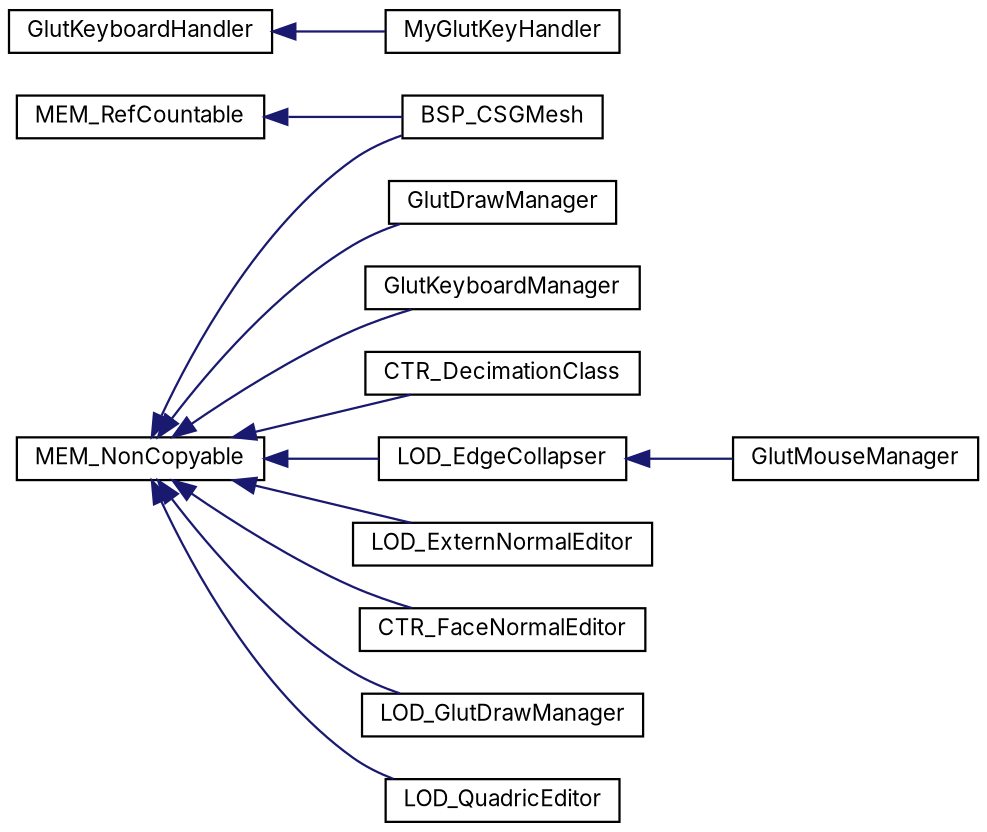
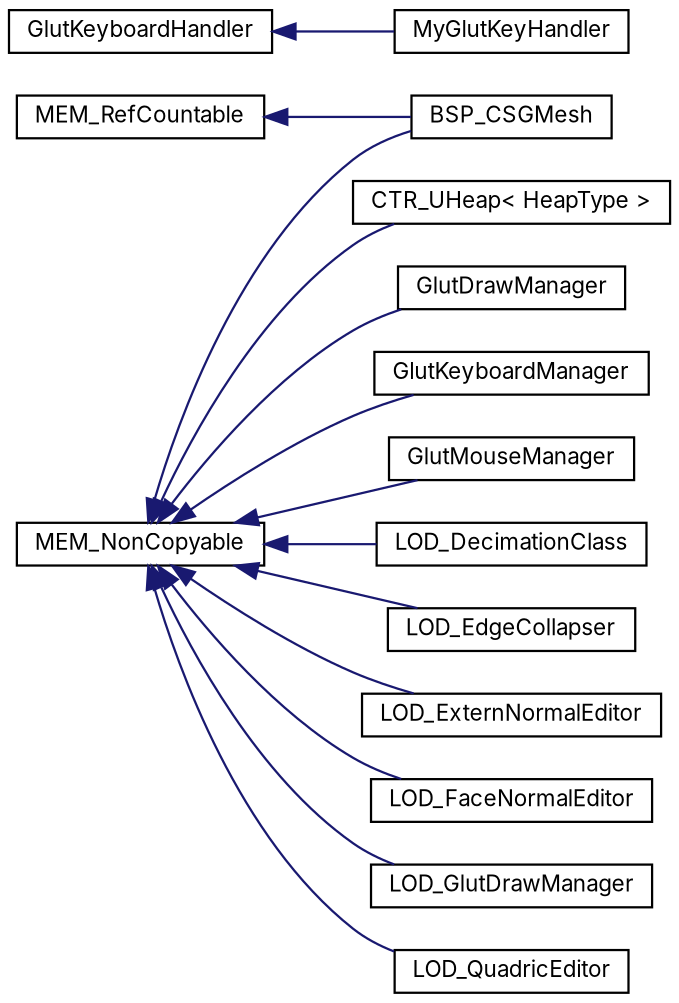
none -> (512, 202)
(503, 373) -> (512, 544)
(691, 459) -> (338, 499)
(503, 630) -> (512, 801)
